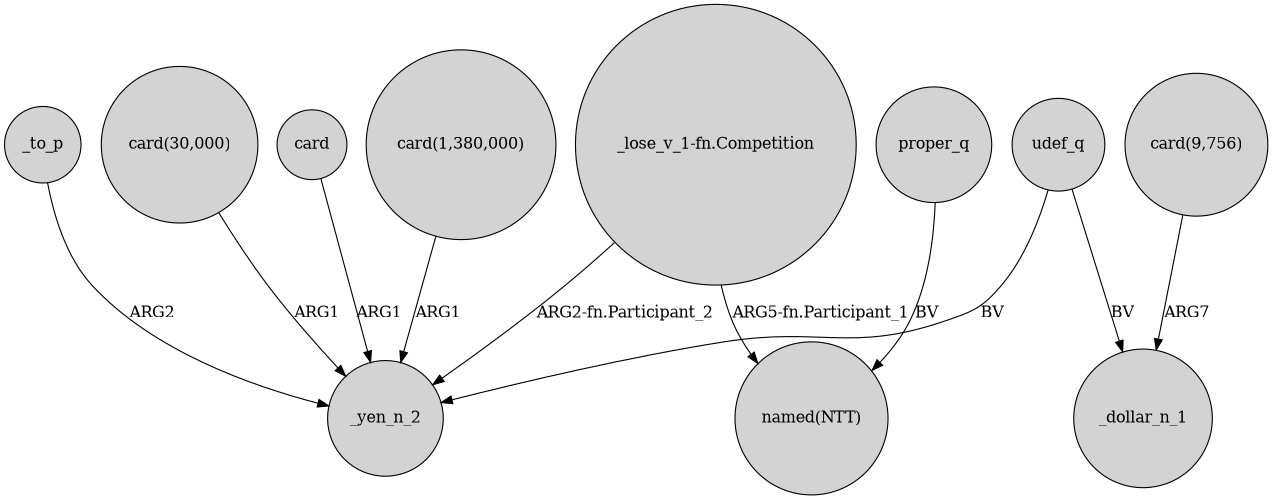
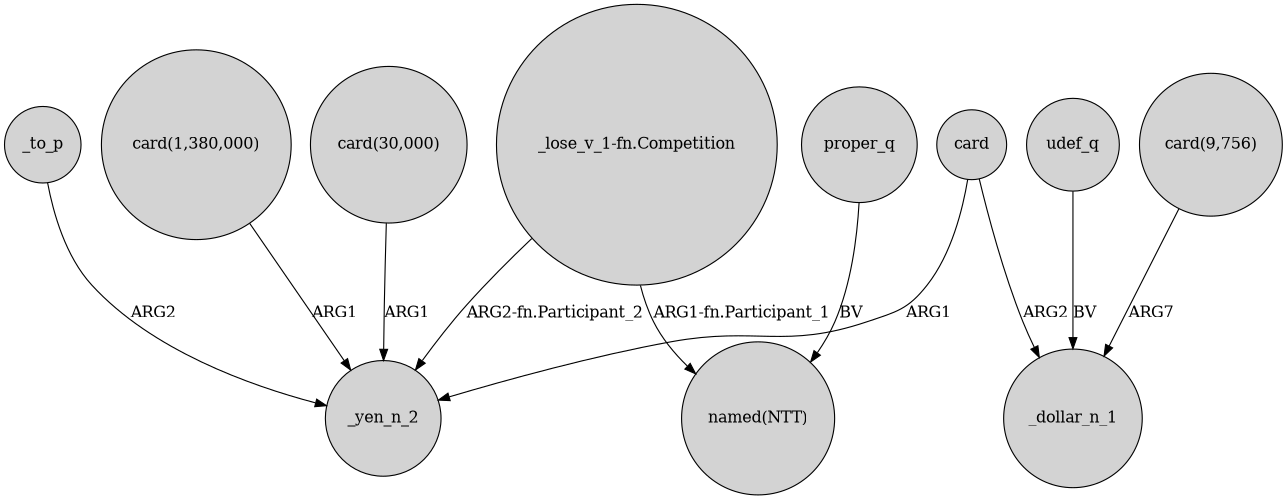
none -> (1003, 264)
(821, 313) -> (742, 313)
(784, 337) -> none
